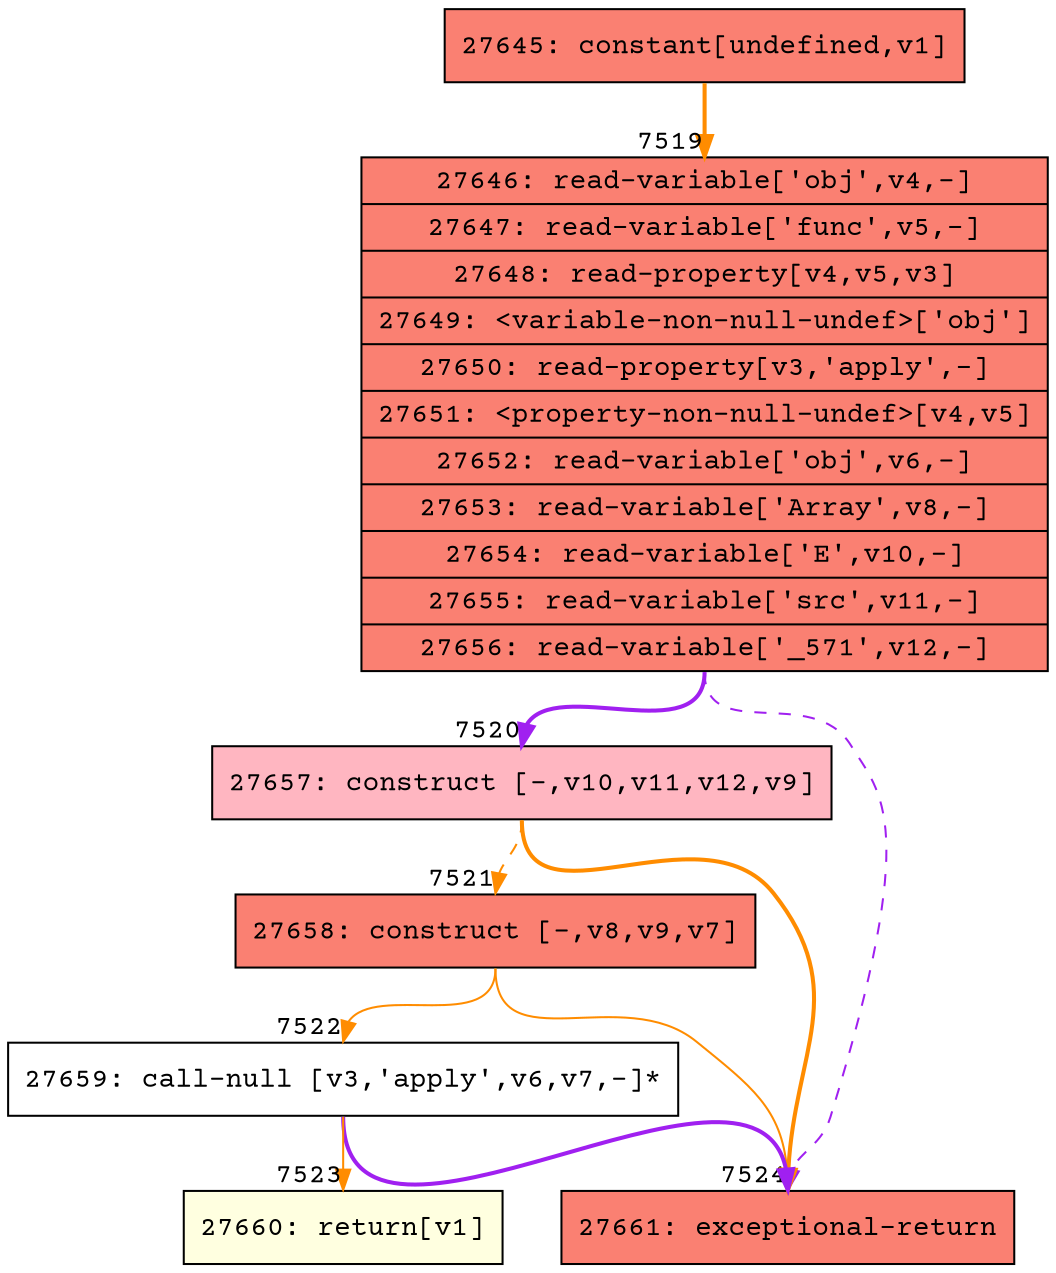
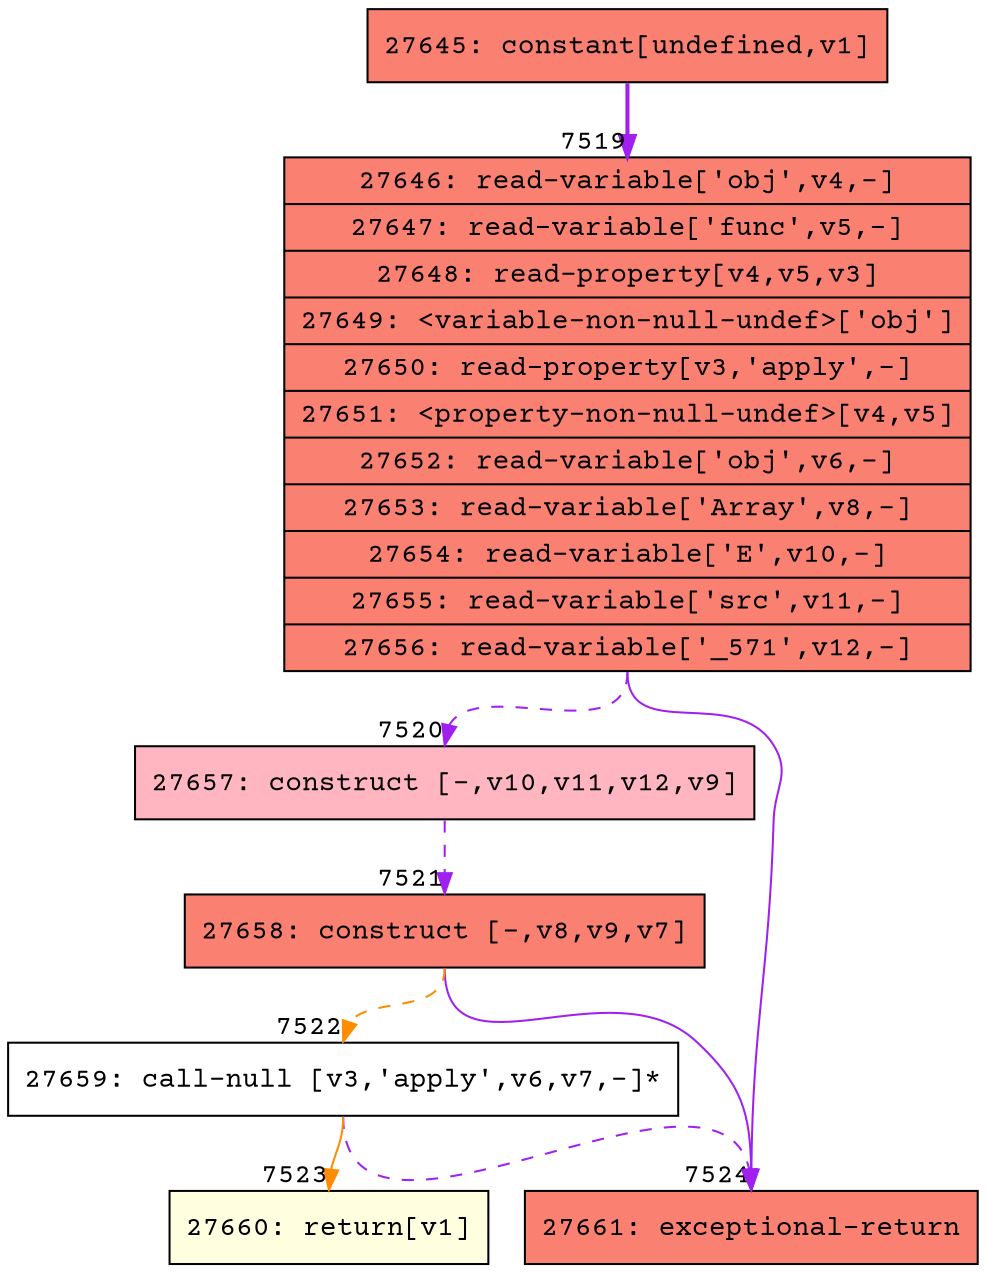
(705, 110) -> (627, 110)
(623, 709) -> (546, 709)
(514, 848) -> (445, 847)
(885, 874) -> (772, 867)
(772, 892) -> none
(430, 1005) -> (404, 1003)
(664, 1025) -> (629, 1015)
(555, 1156) -> (538, 1156)
